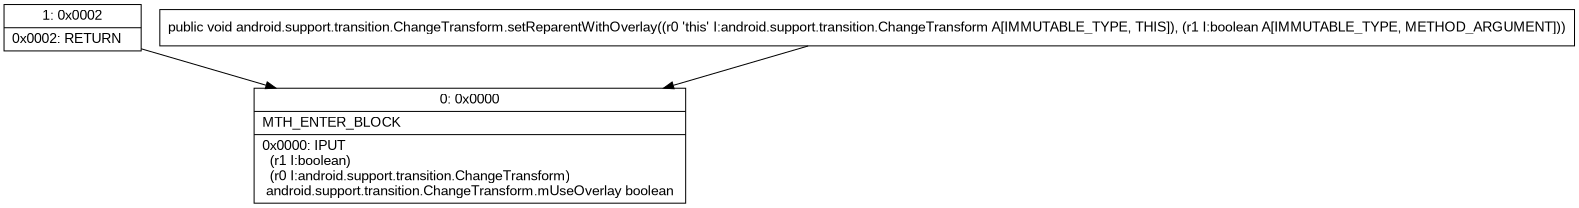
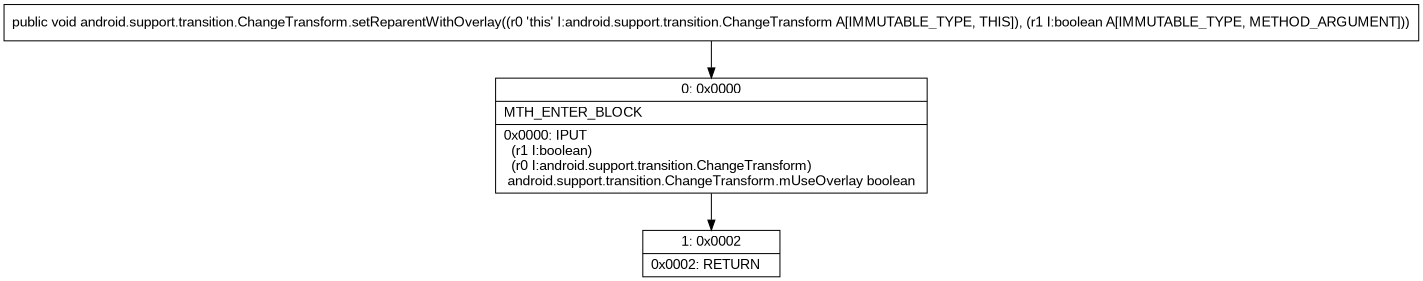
(204, 67) -> (711, 207)
